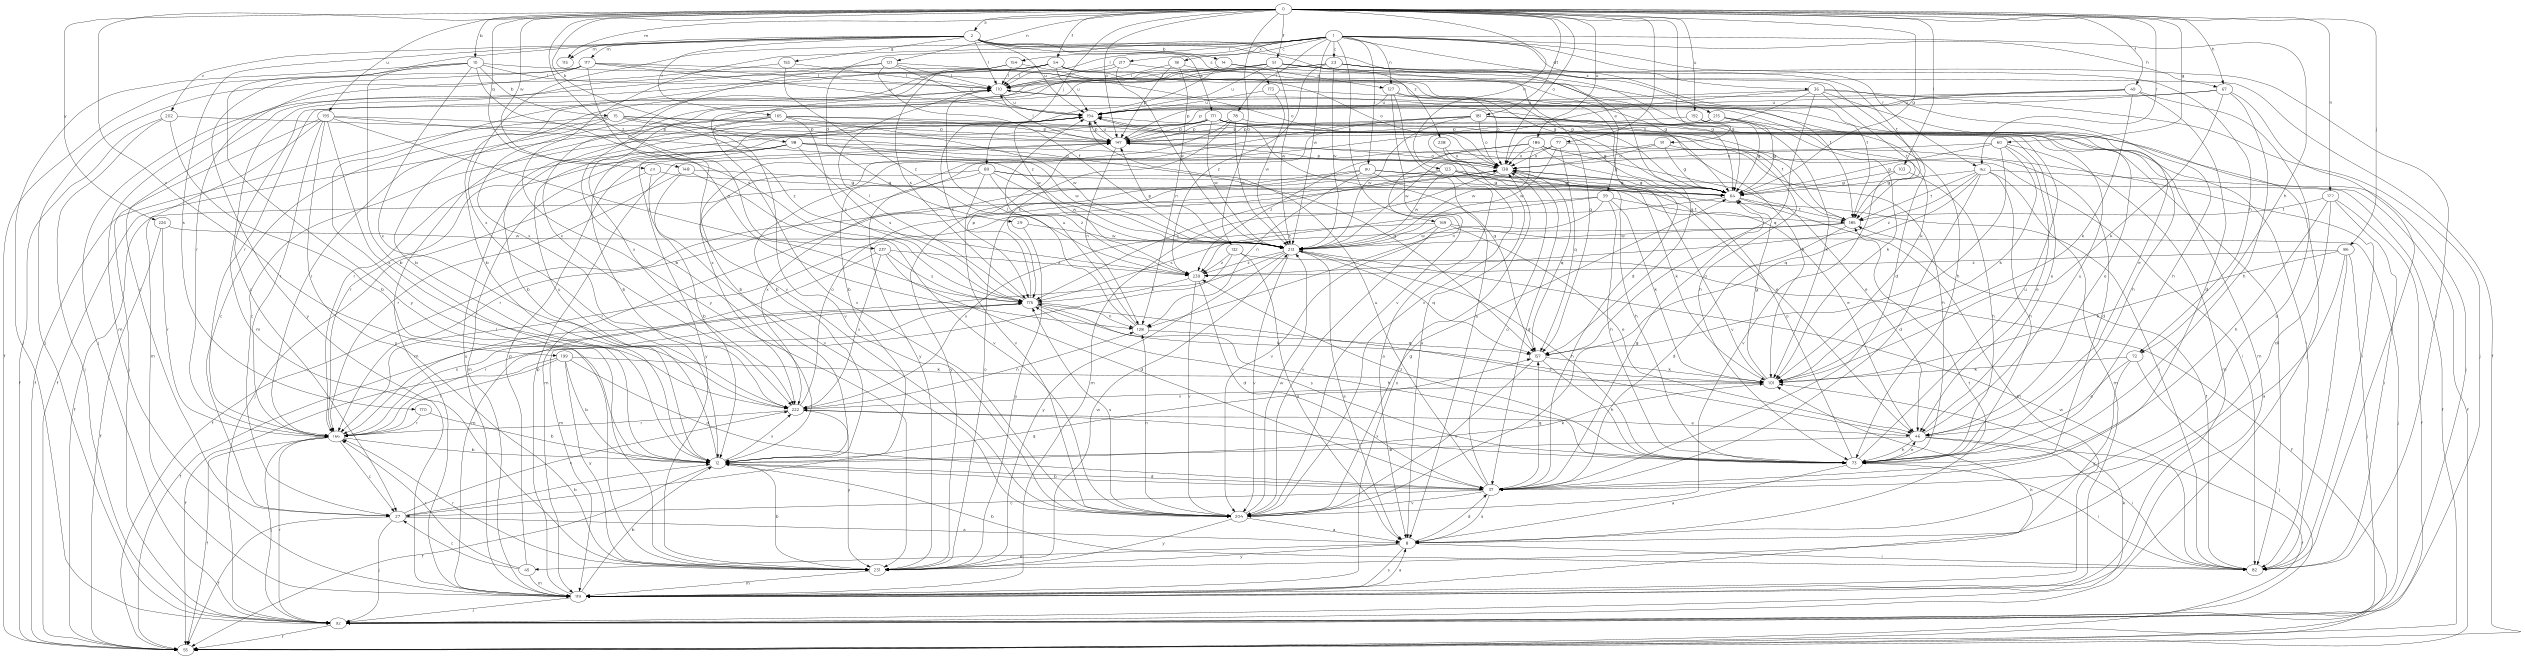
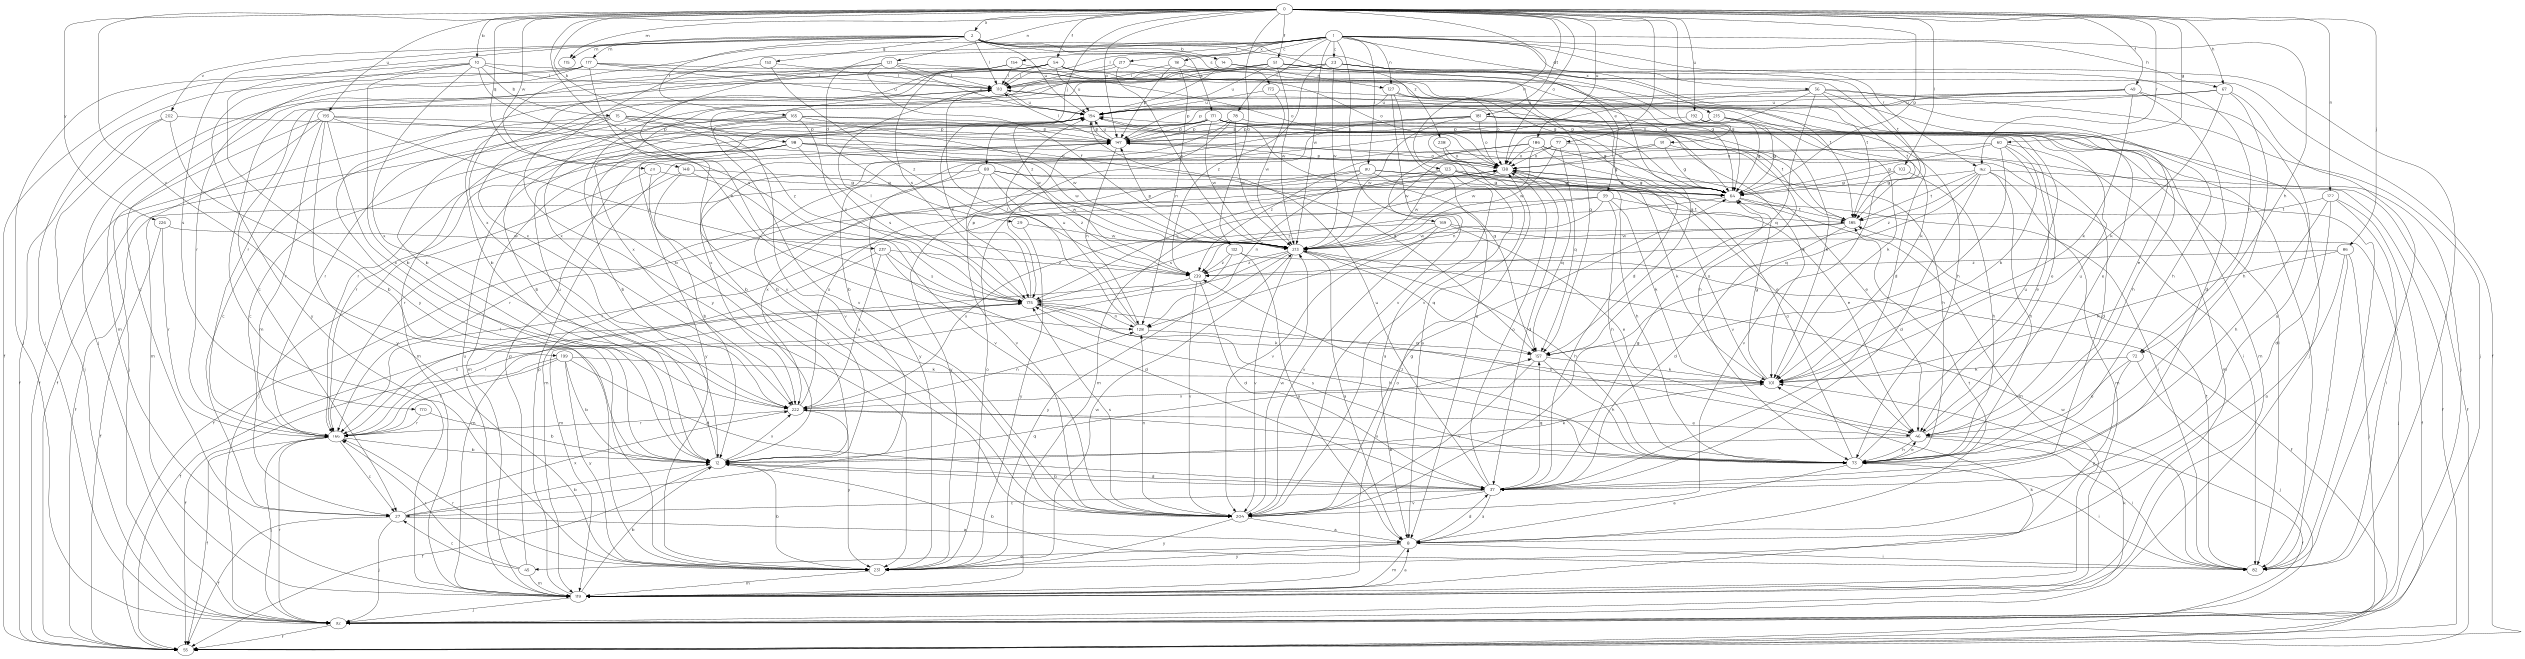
(1389, 570) -> (1394, 570)
